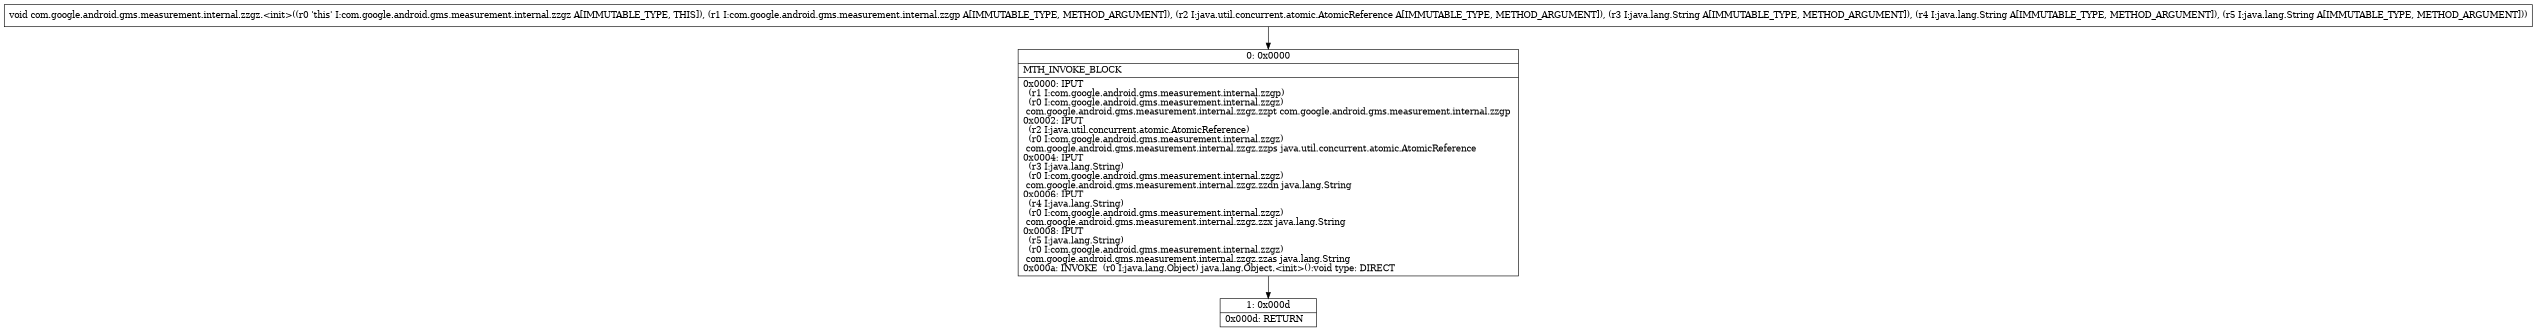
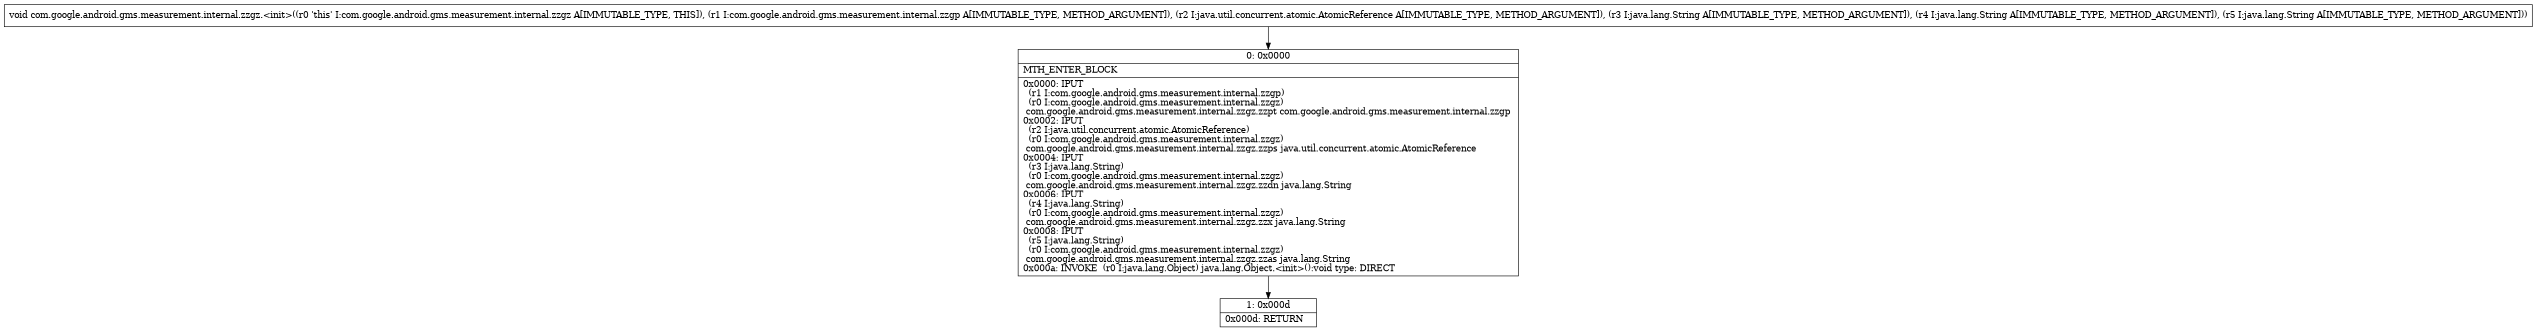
(1072, 70) -> (1070, 70)
